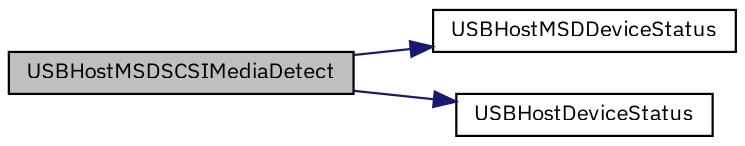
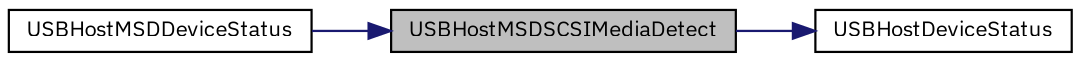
(382, 52) -> (340, 31)
